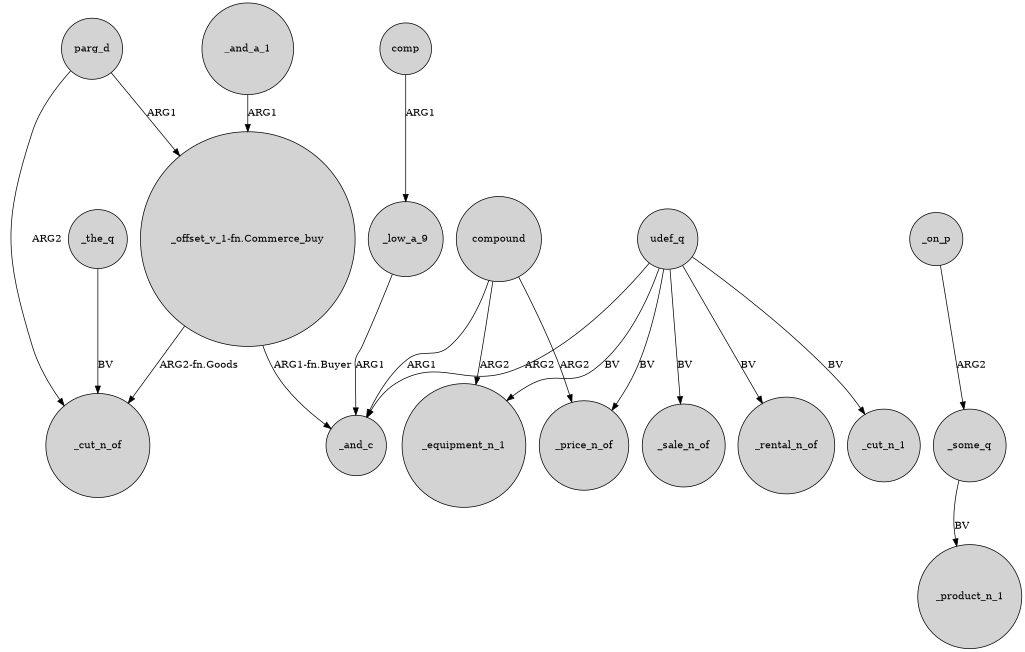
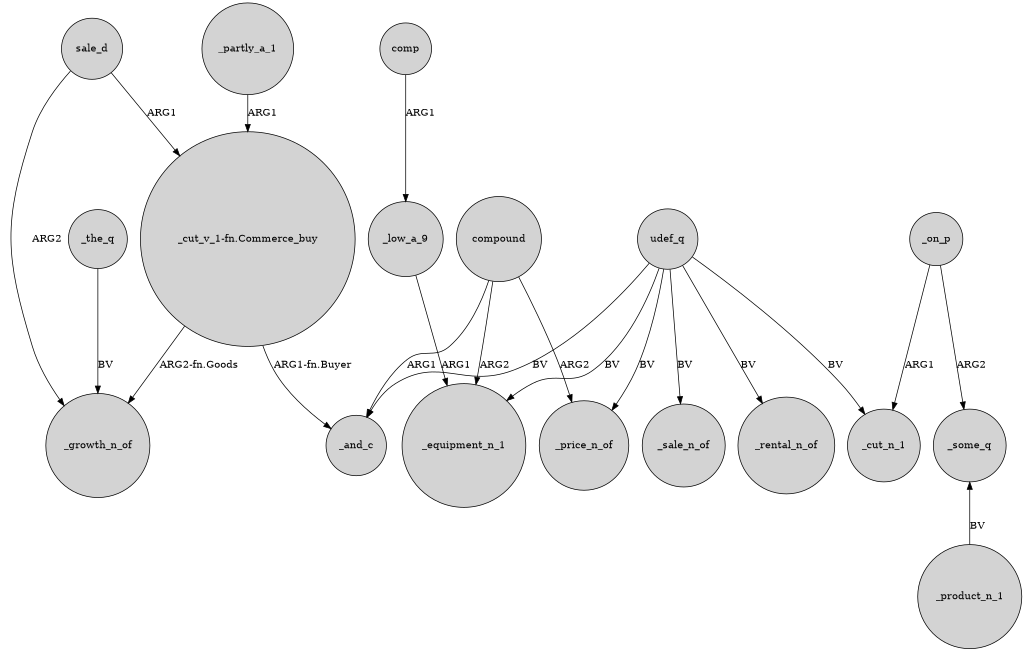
(92, 49) -> (92, 49)
(248, 49) -> (248, 49)
(248, 239) -> (248, 239)
none -> (912, 334)
(365, 339) -> (430, 327)
(540, 365) -> (540, 365)
(98, 446) -> (98, 446)
(954, 509) -> (970, 517)
